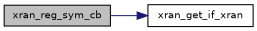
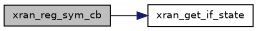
(201, 16) -> (201, 16)
